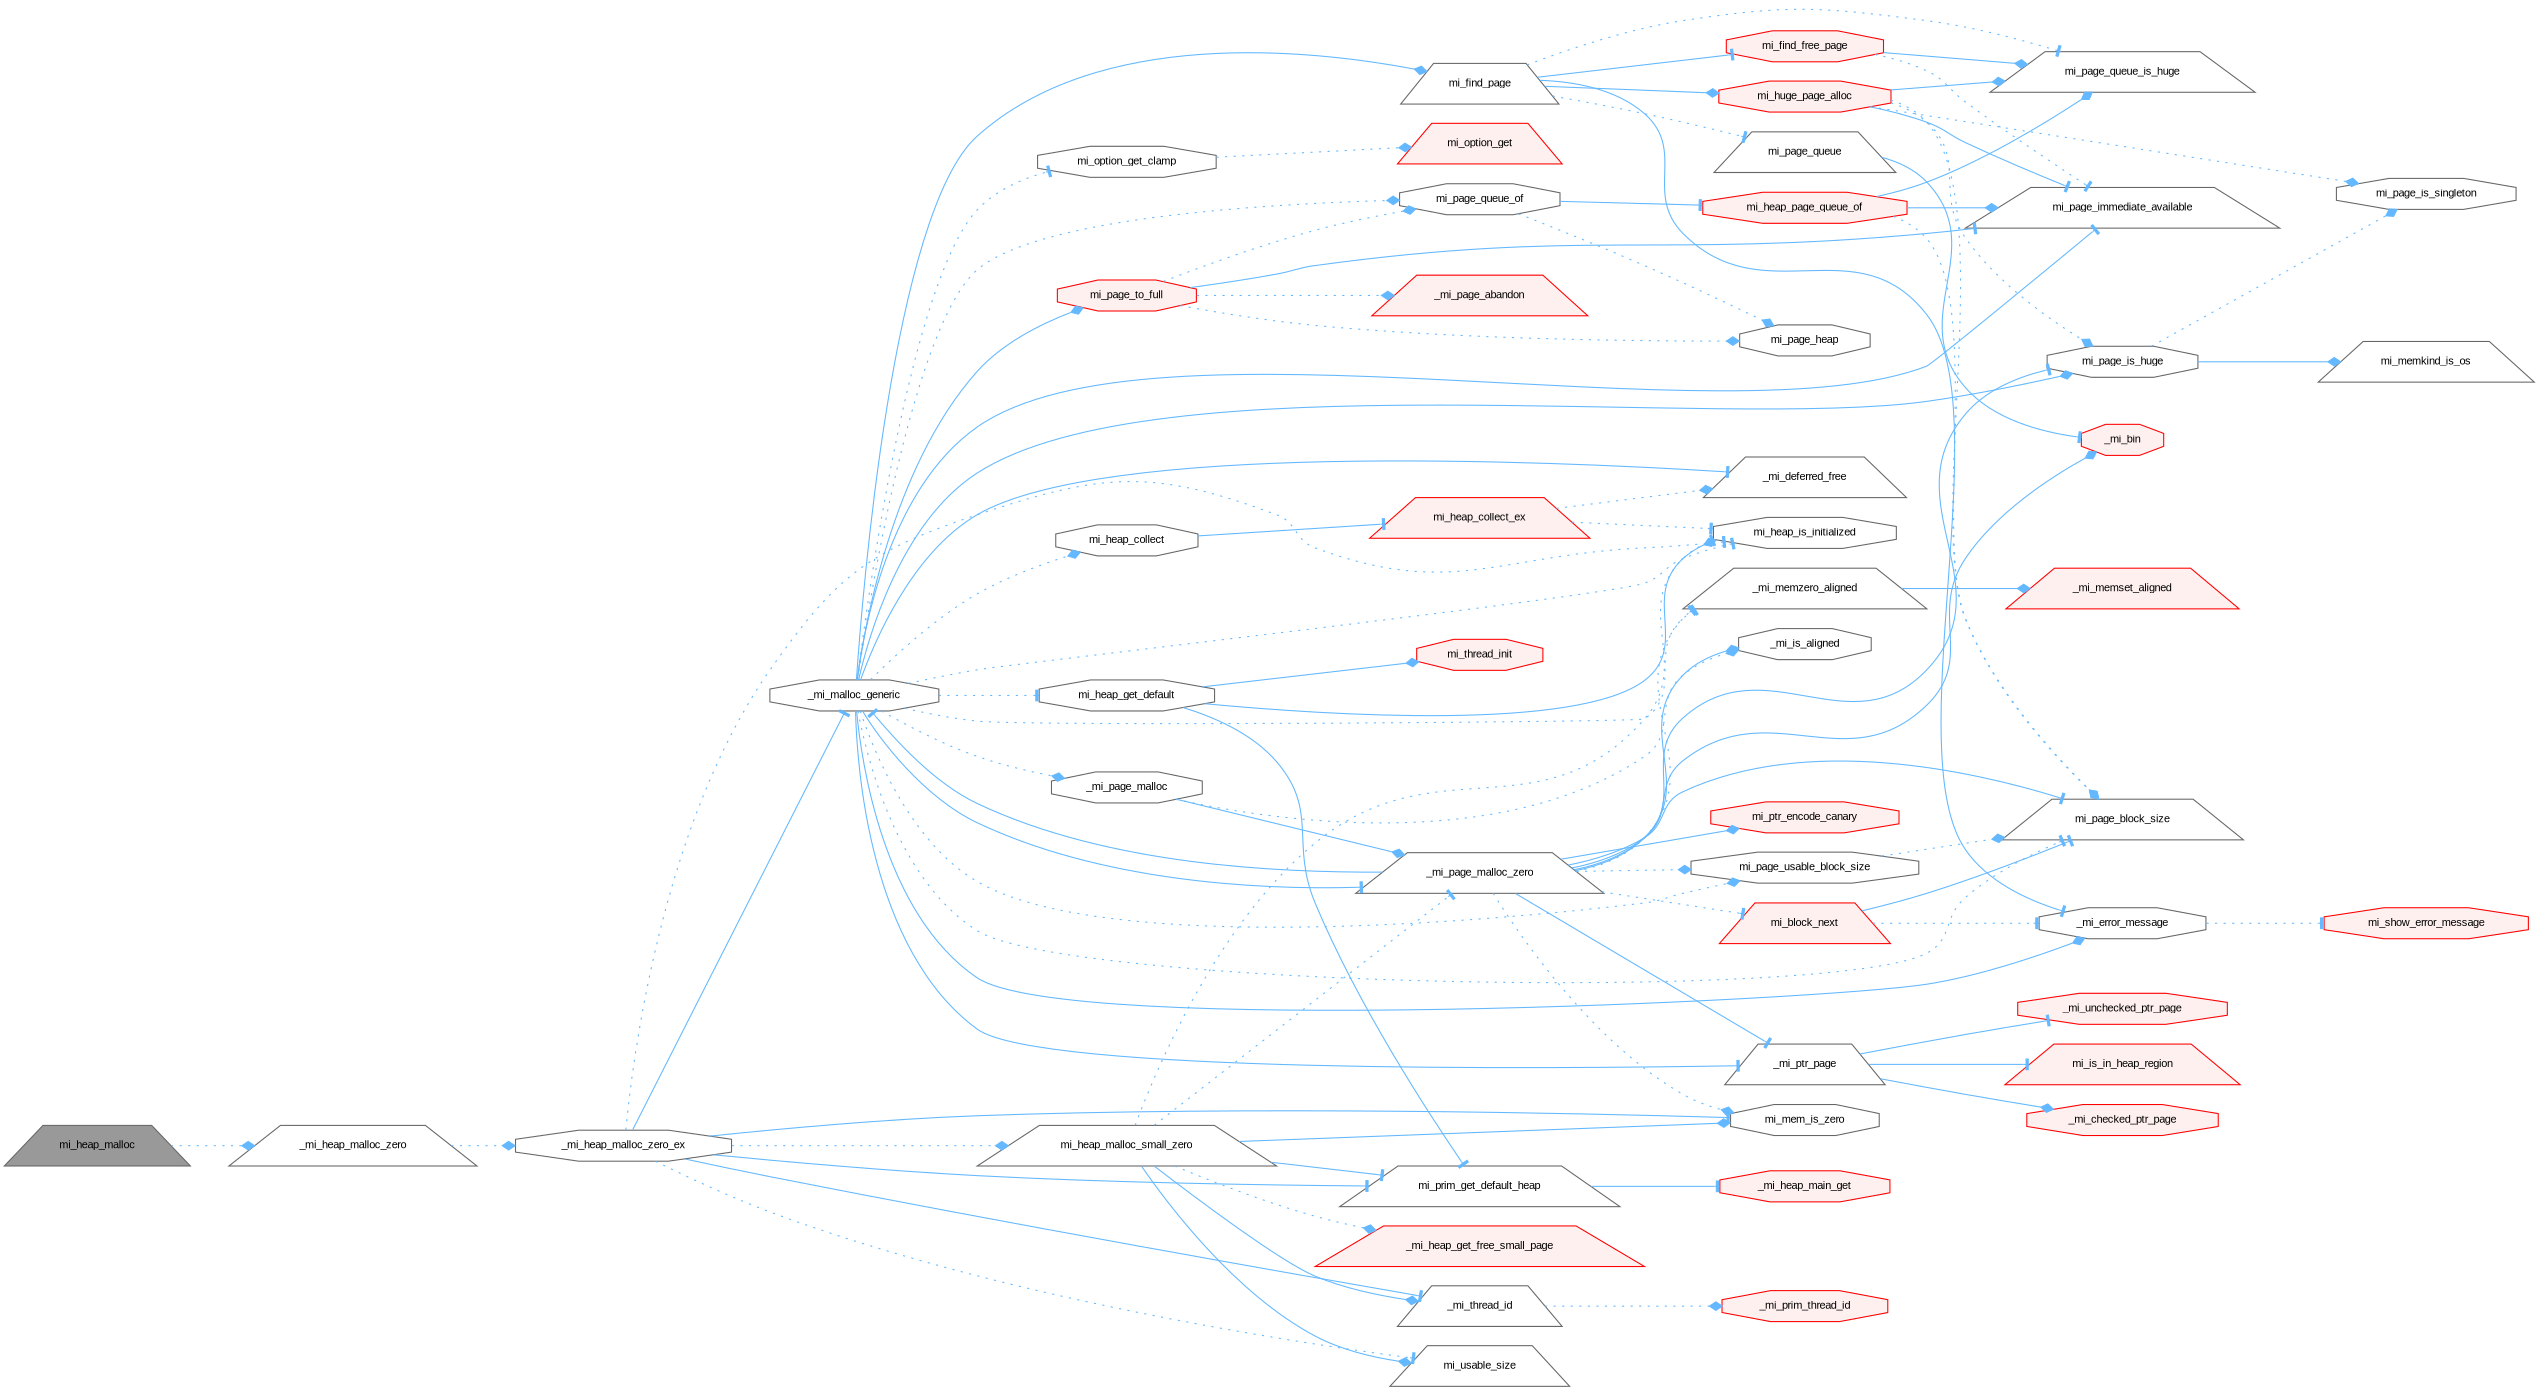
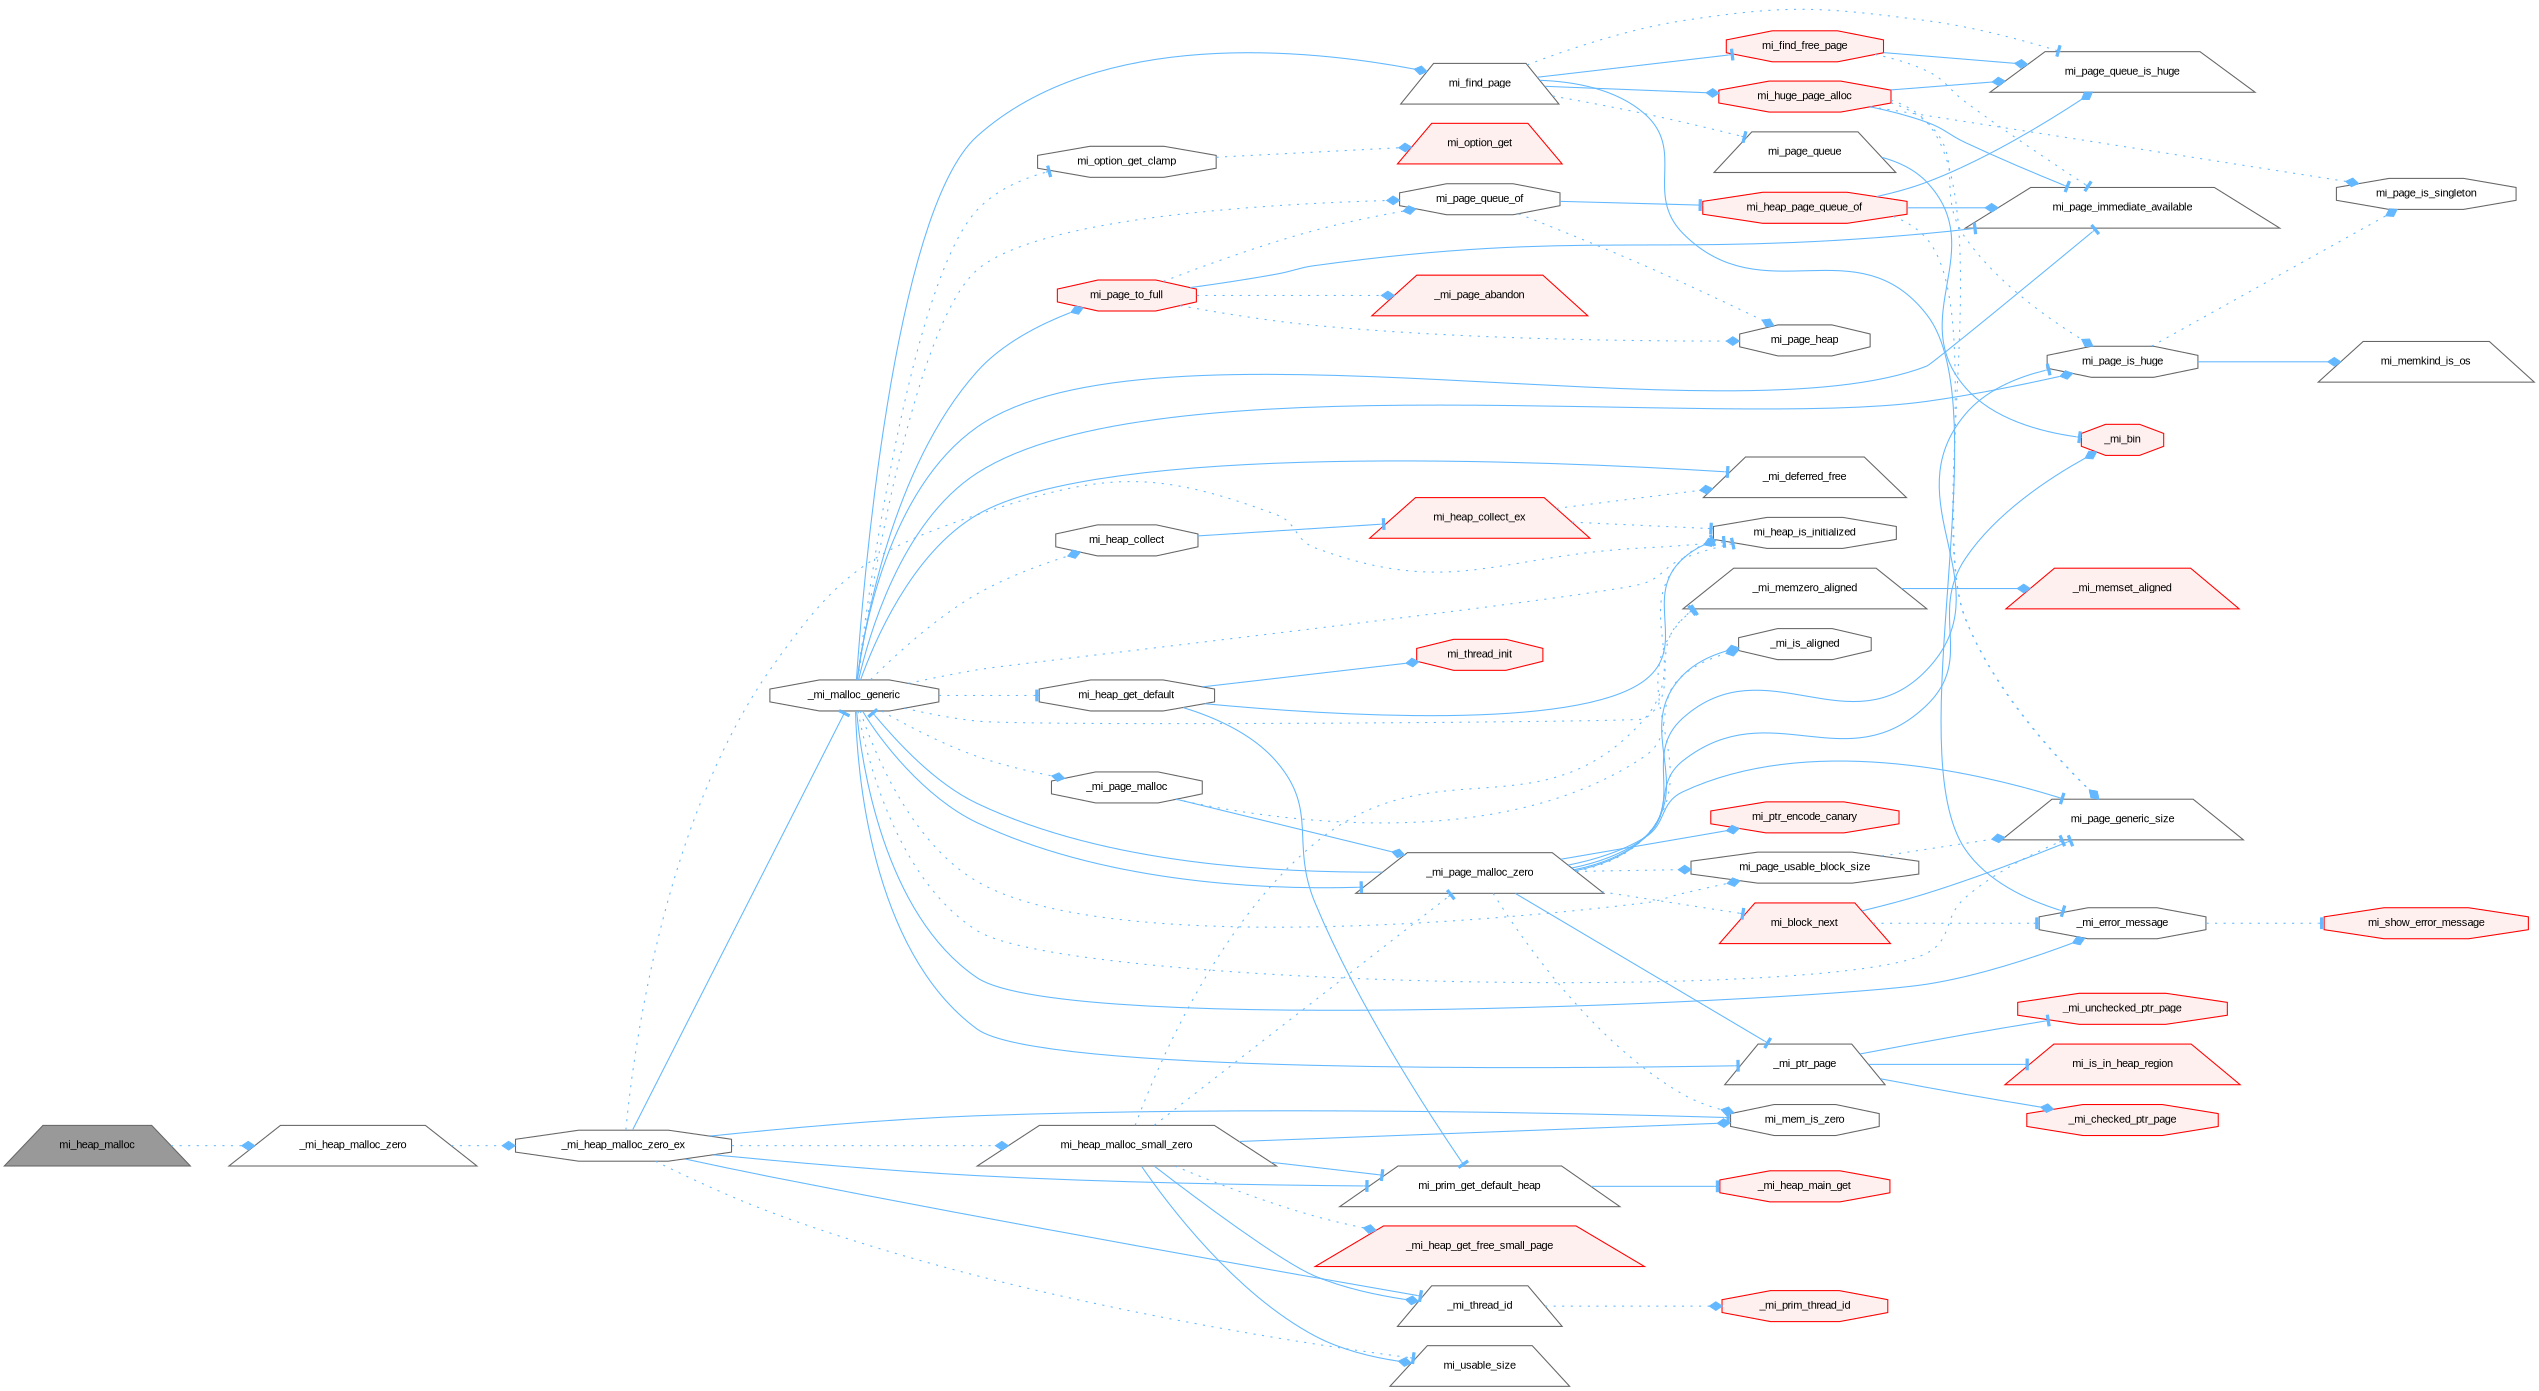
(2123, 820) -> (2123, 820)
